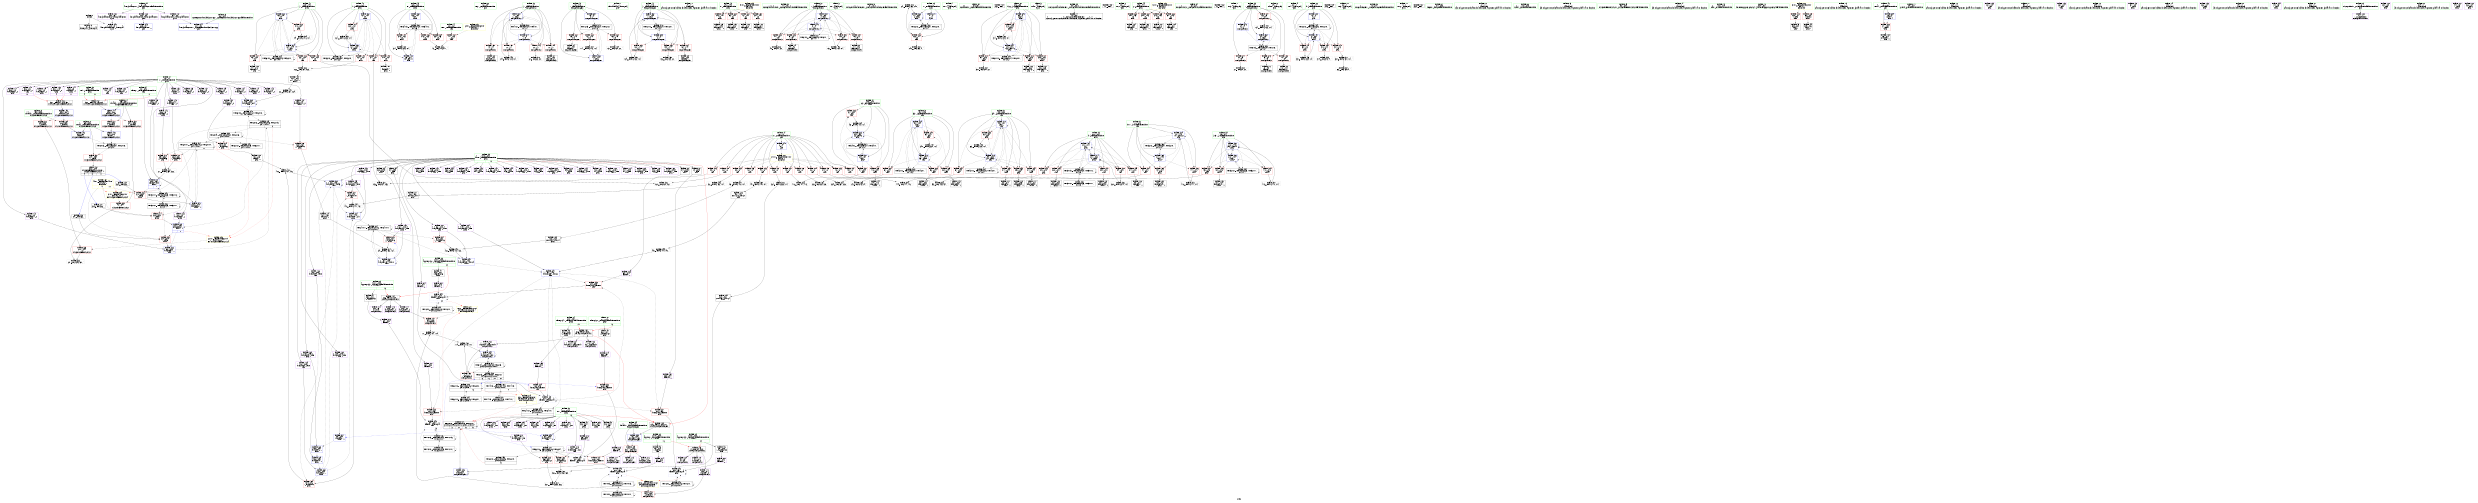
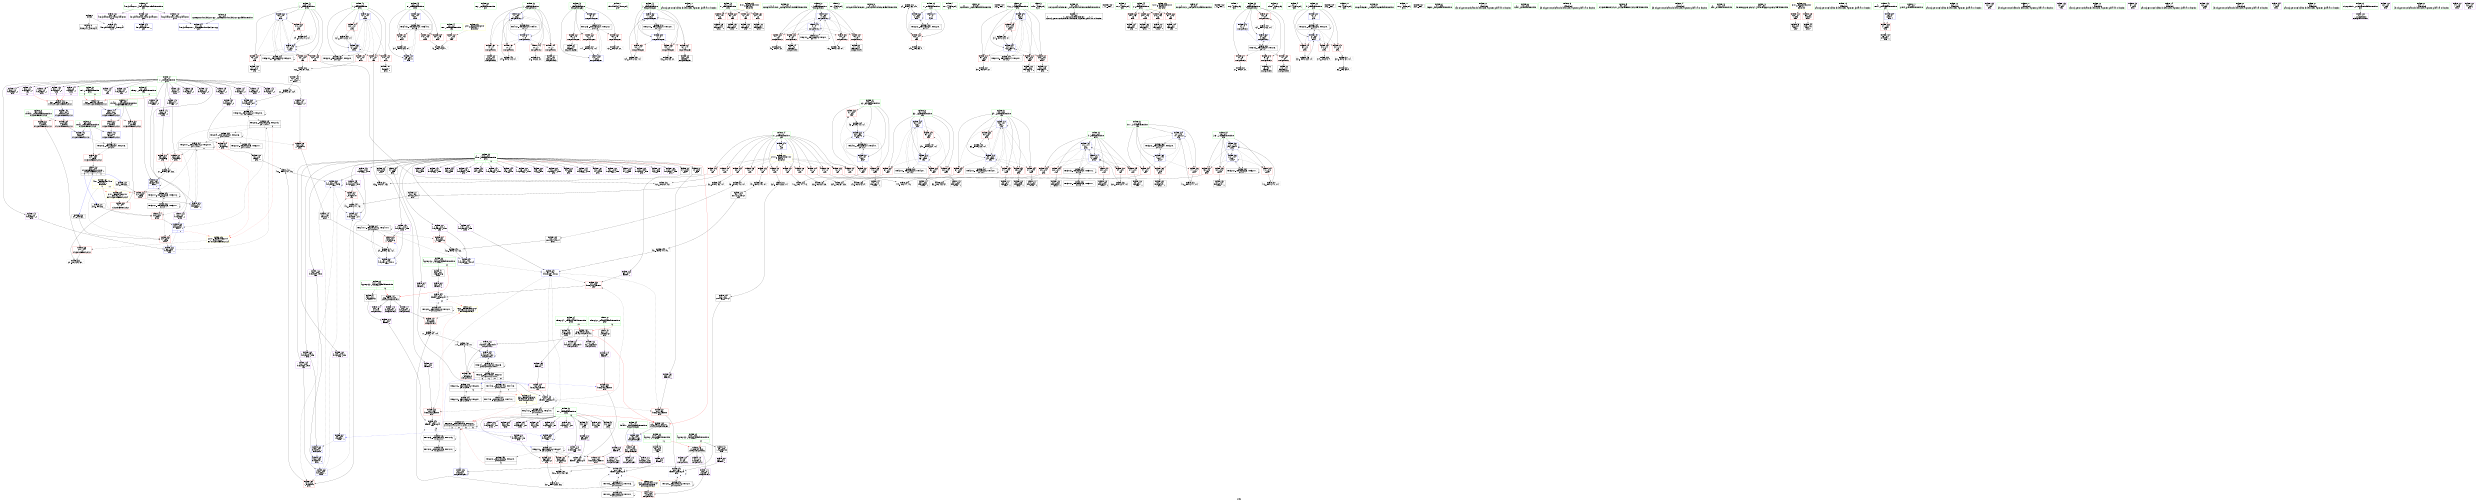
(317, 452) -> (317, 452)
